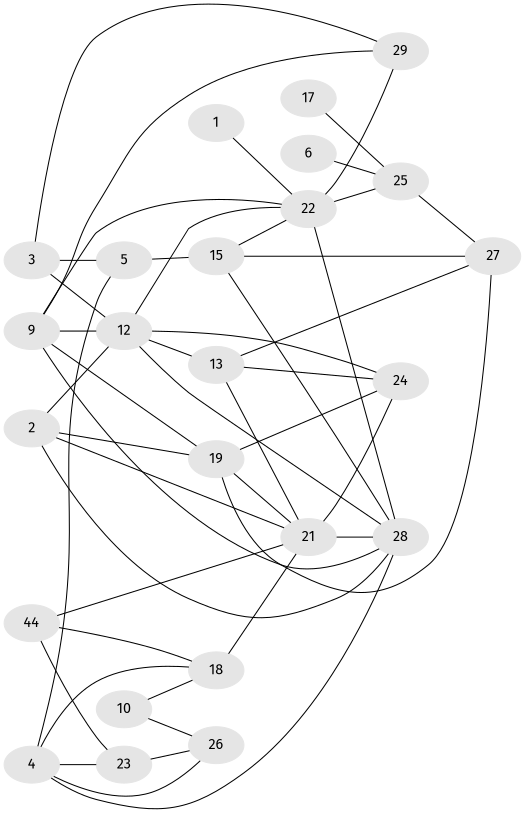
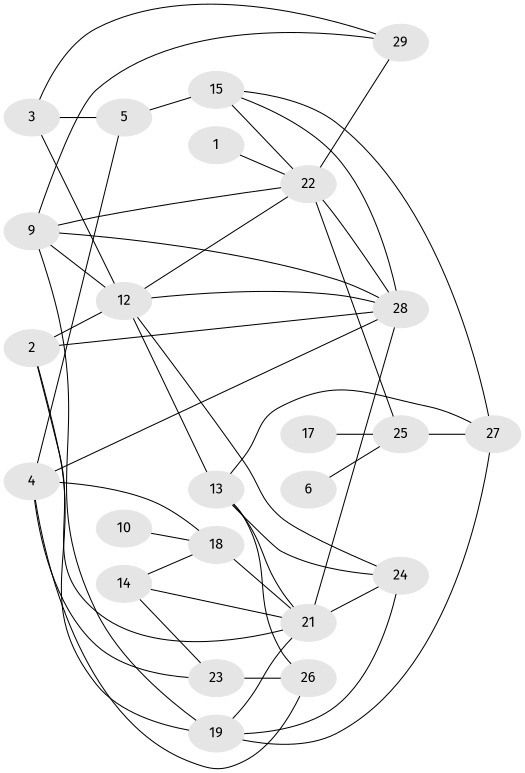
(32, 623) -> (124, 584)
(170, 727) -> (261, 571)
